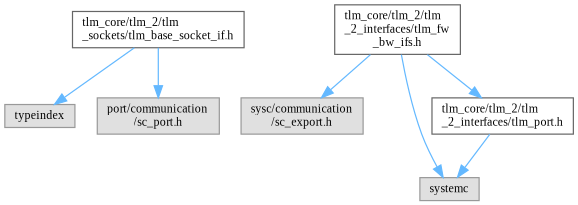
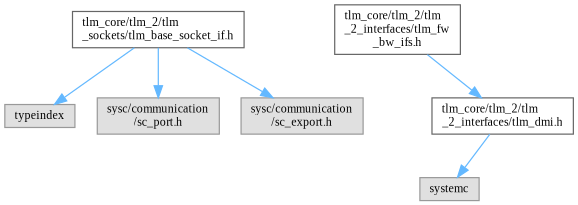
(350, 72) -> (225, 70)
(415, 112) -> none
(158, 116) -> (158, 116)
(503, 116) -> (503, 116)
